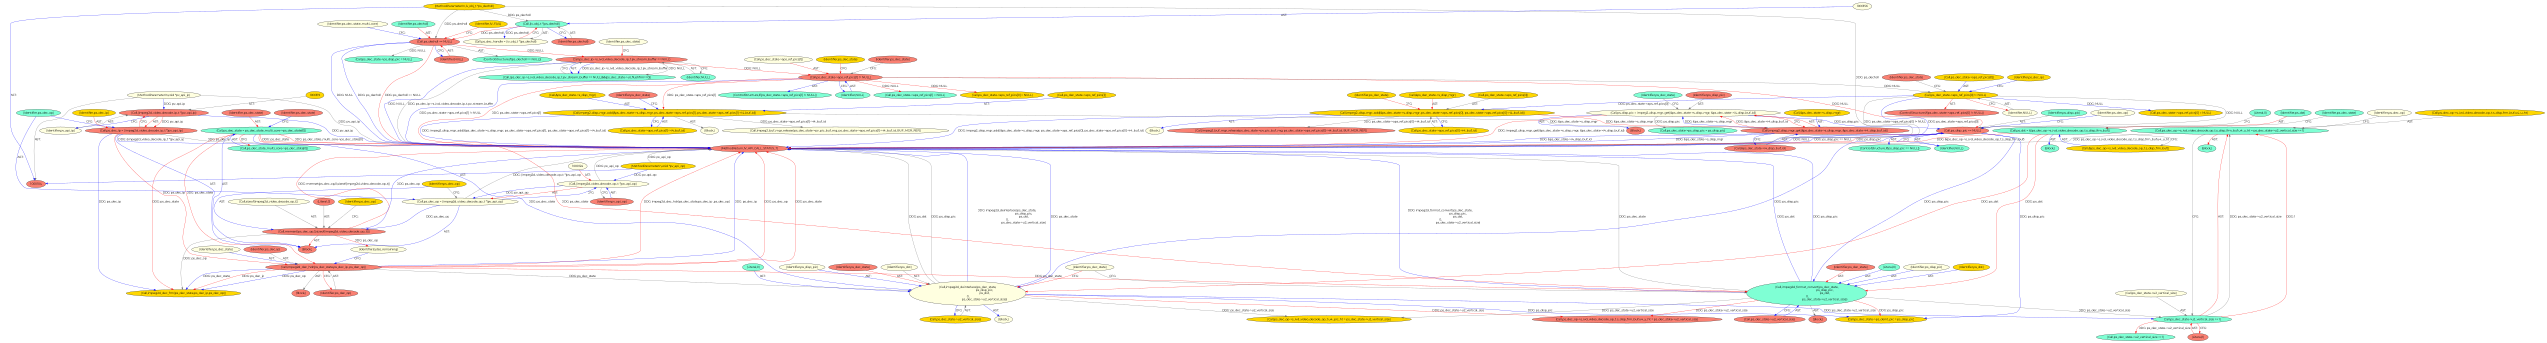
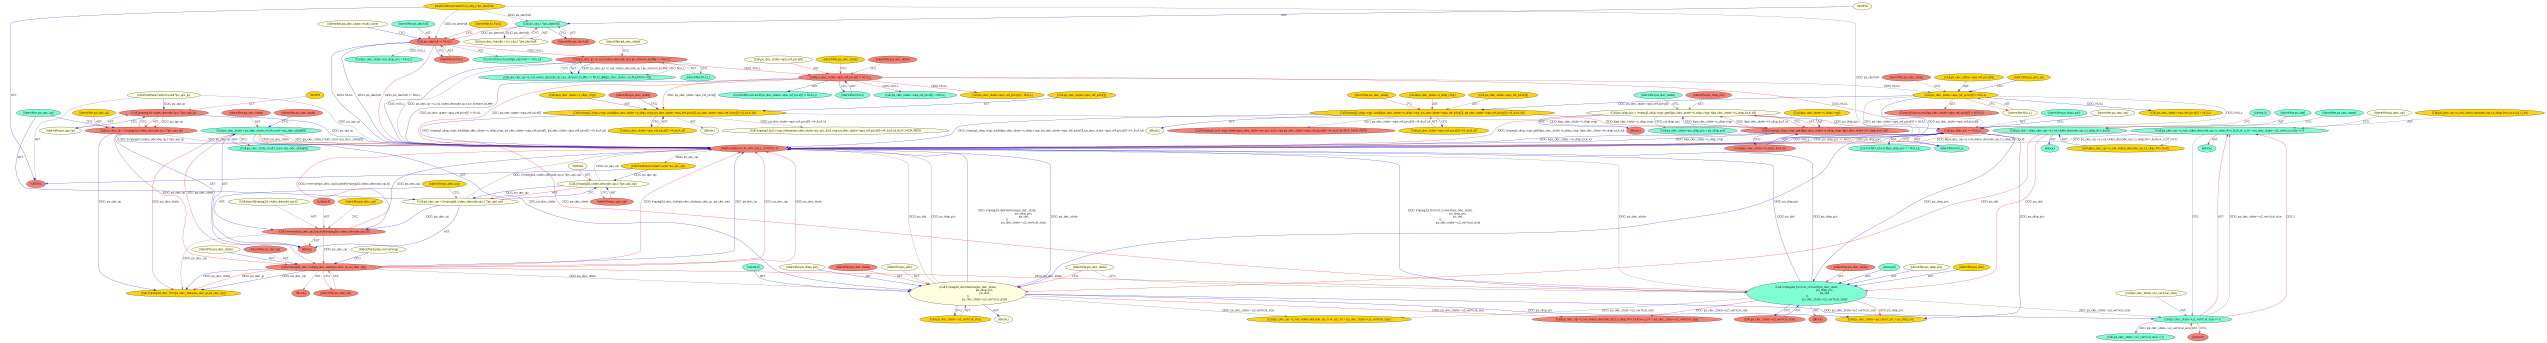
(674, 151) -> (690, 153)
(350, 240) -> (324, 248)
